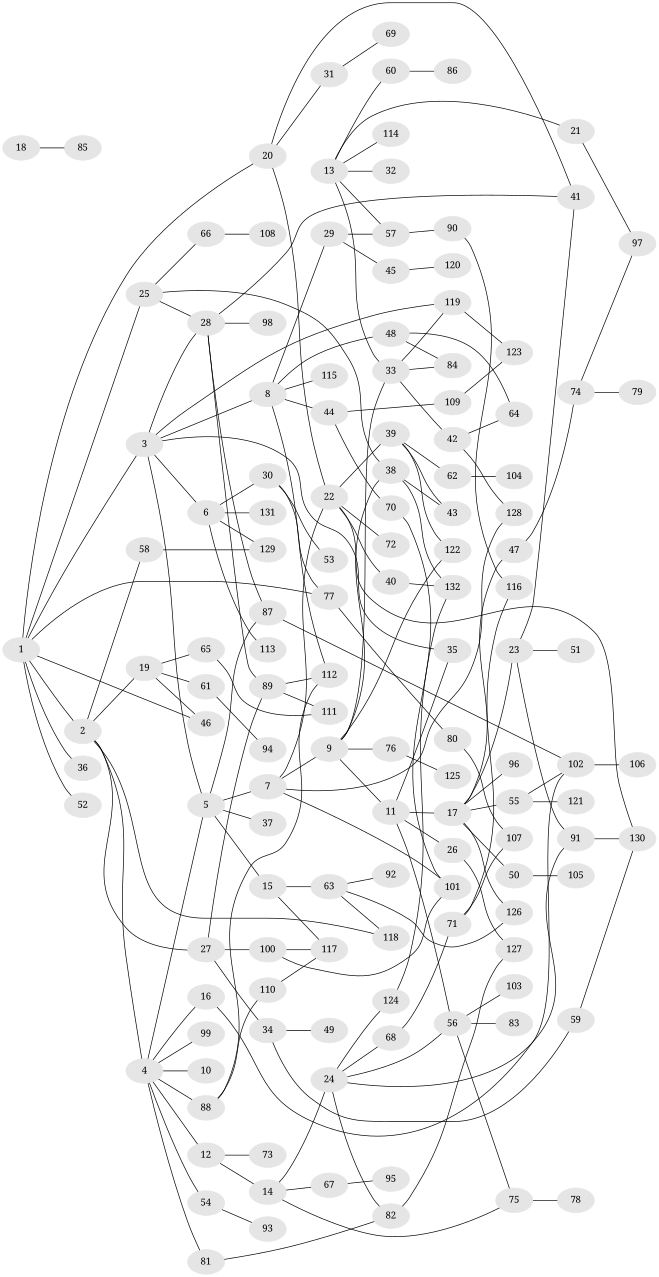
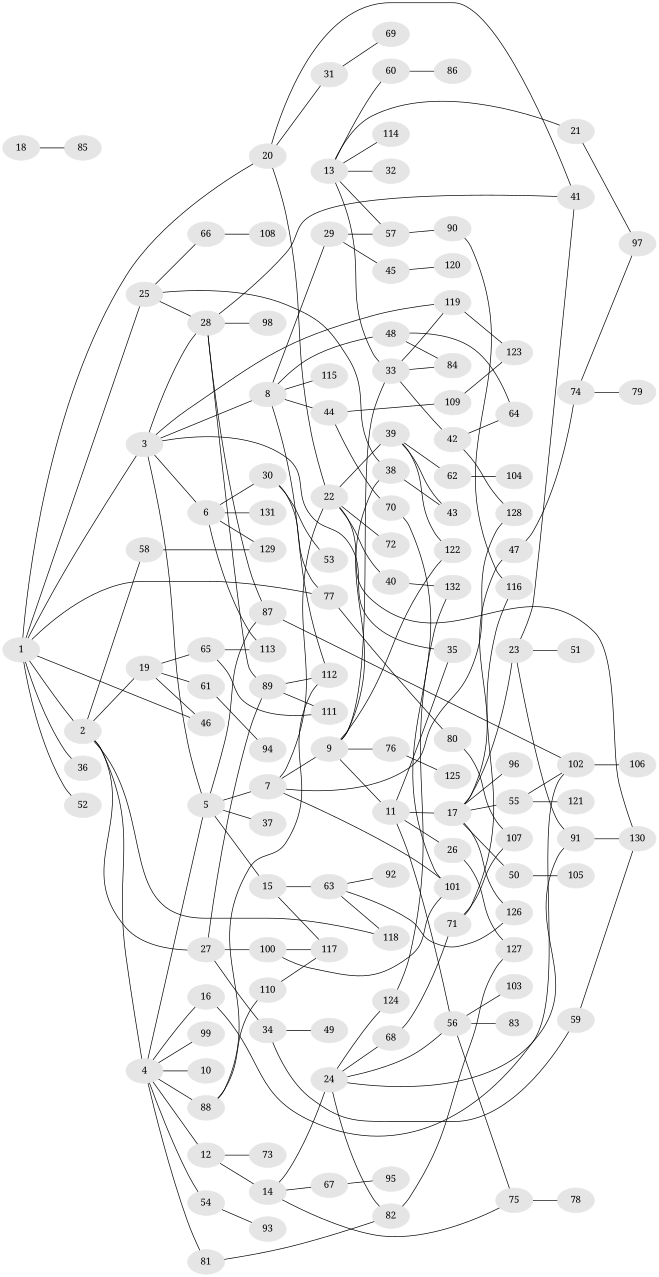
(422, 529) -> none
none -> (236, 650)
